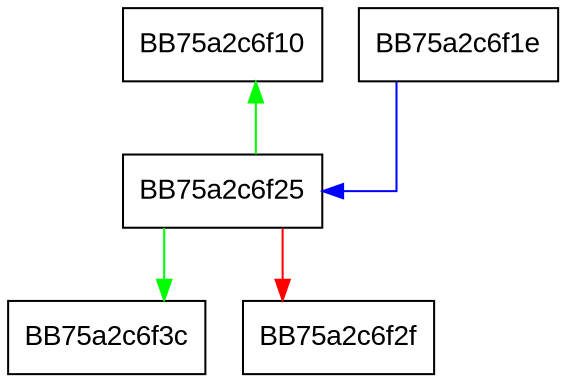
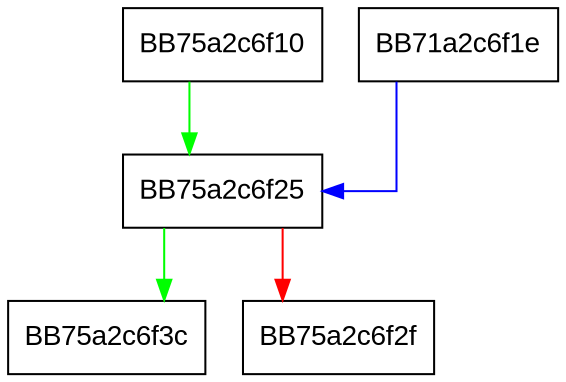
(459, 45) -> (459, 45)
(256, 128) -> (189, 108)
